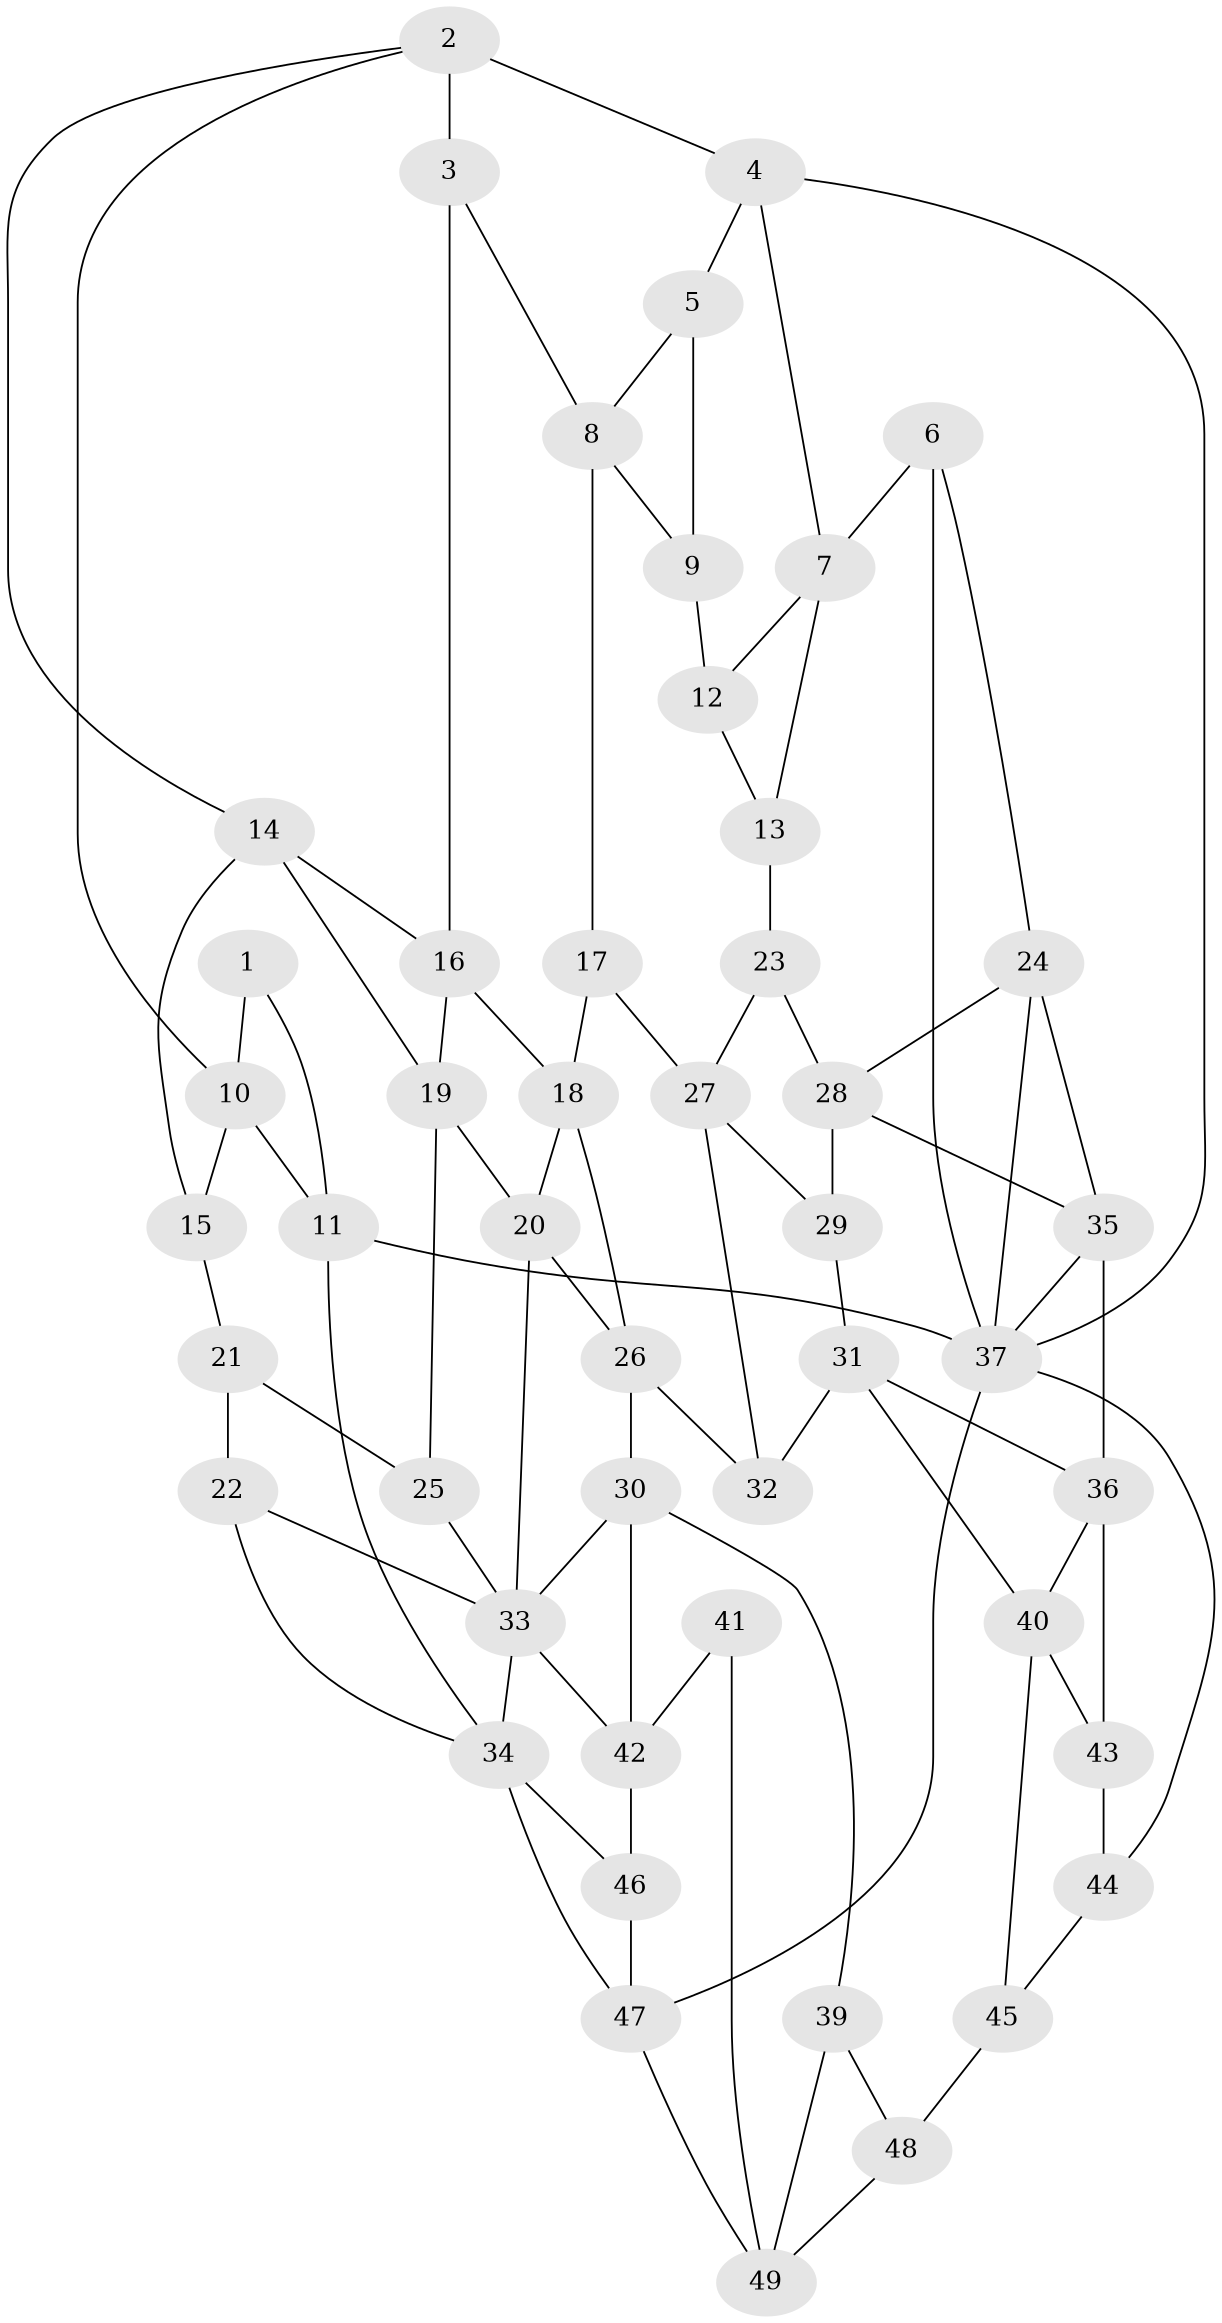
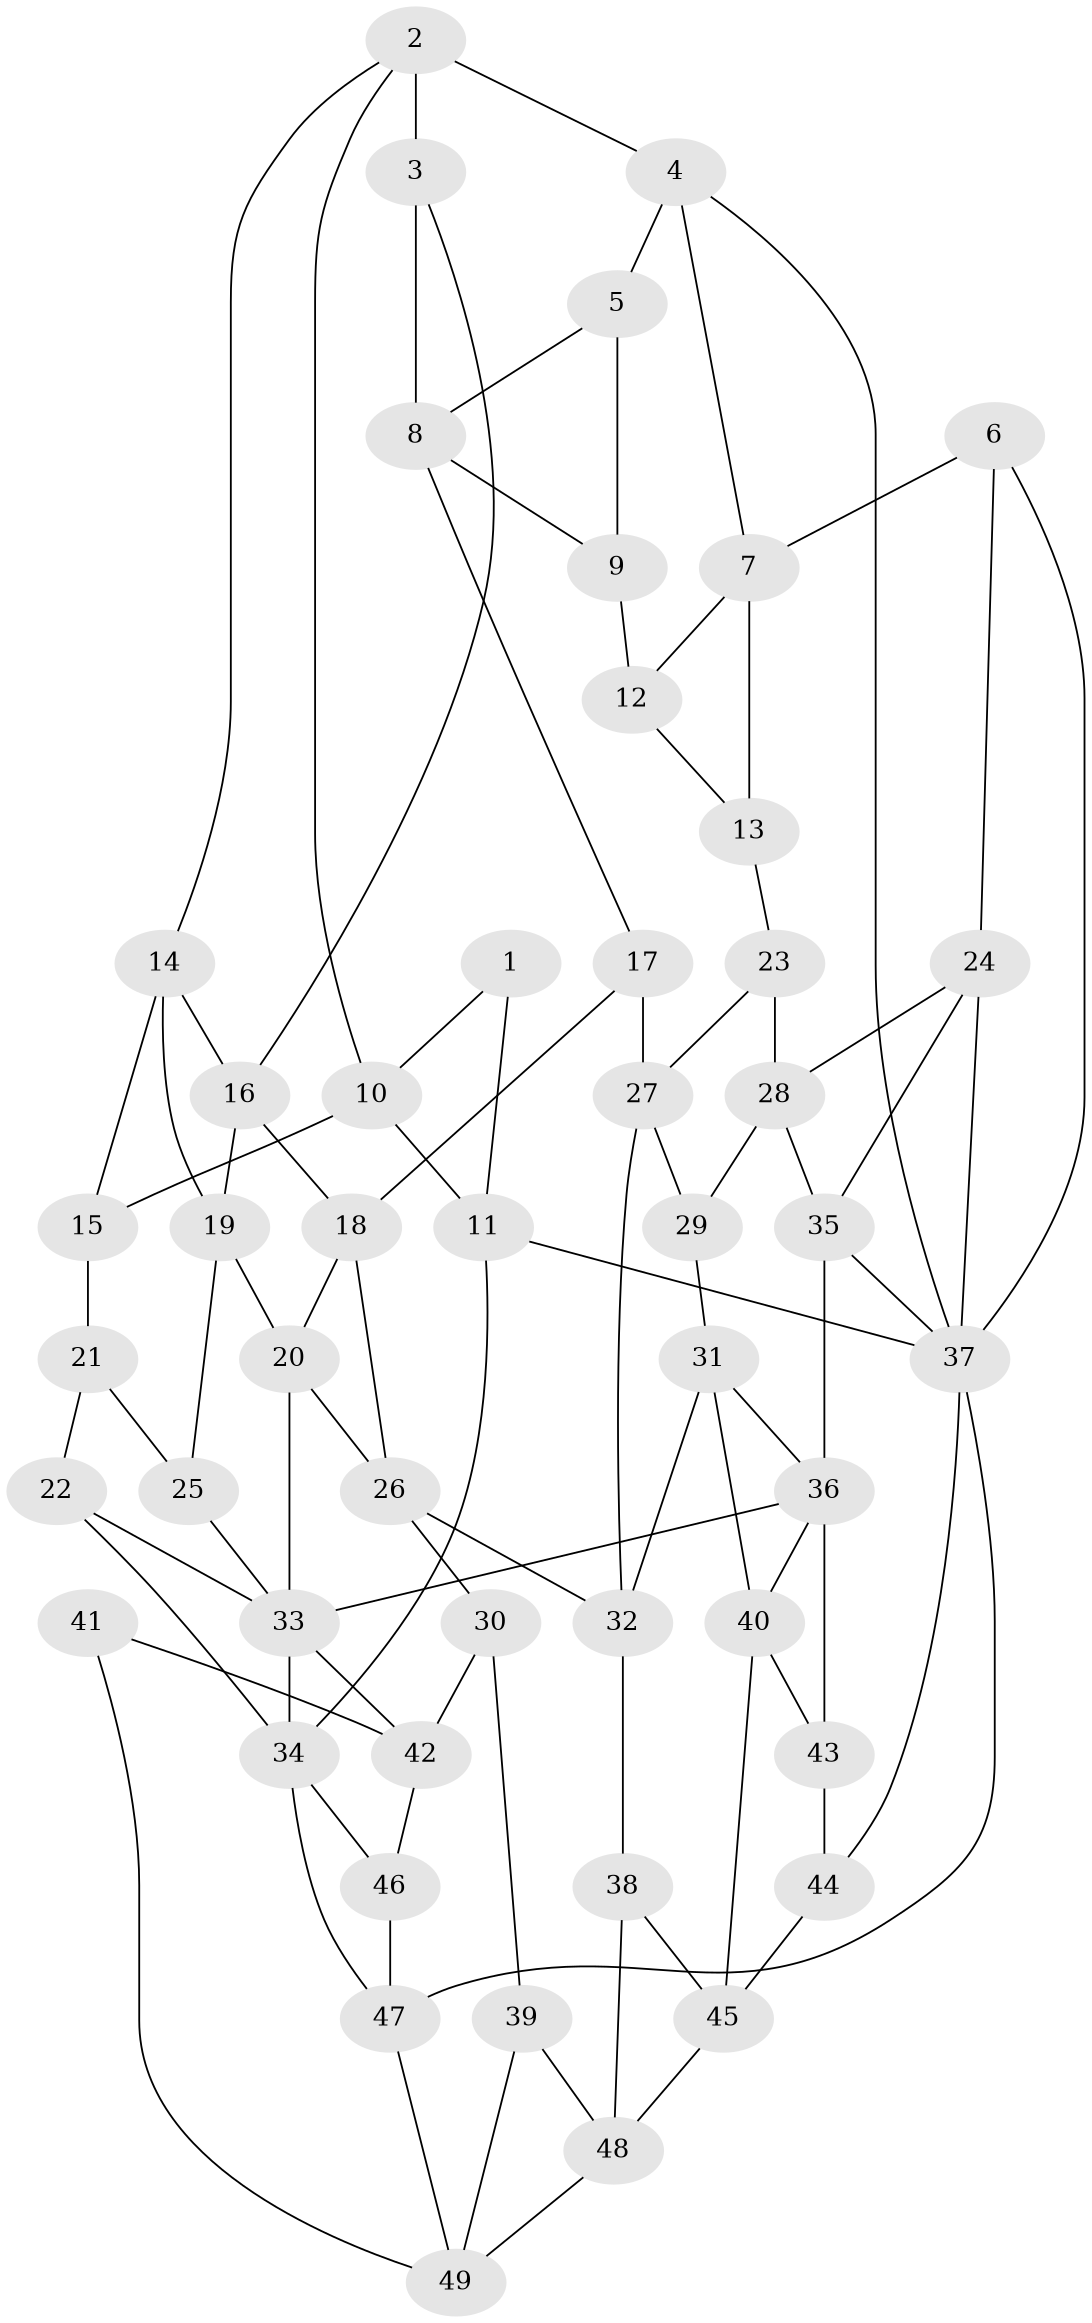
(573, 1557) -> (557, 1557)
none -> (623, 1887)
